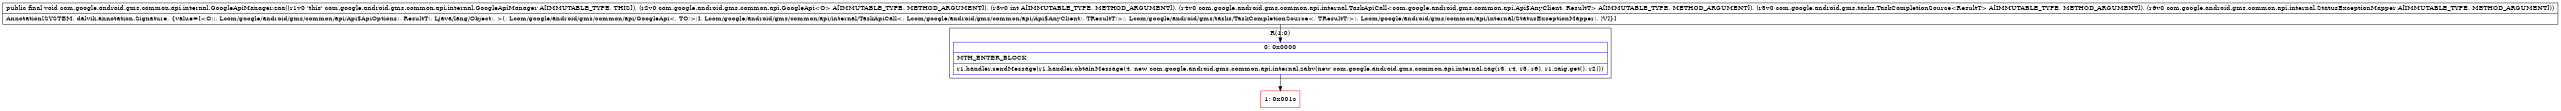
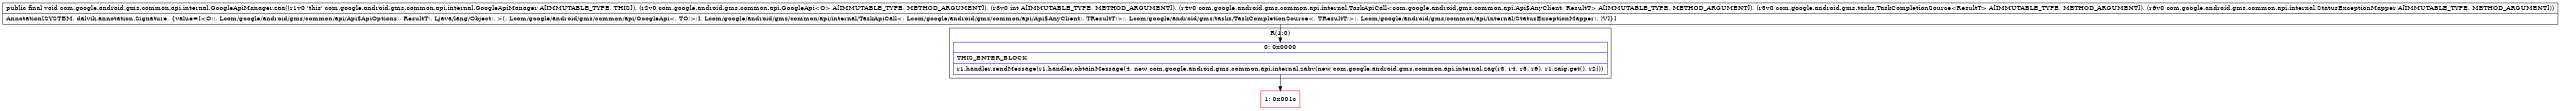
(992, 58) -> (992, 58)
